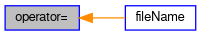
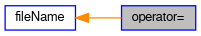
(109, 18) -> (105, 18)
